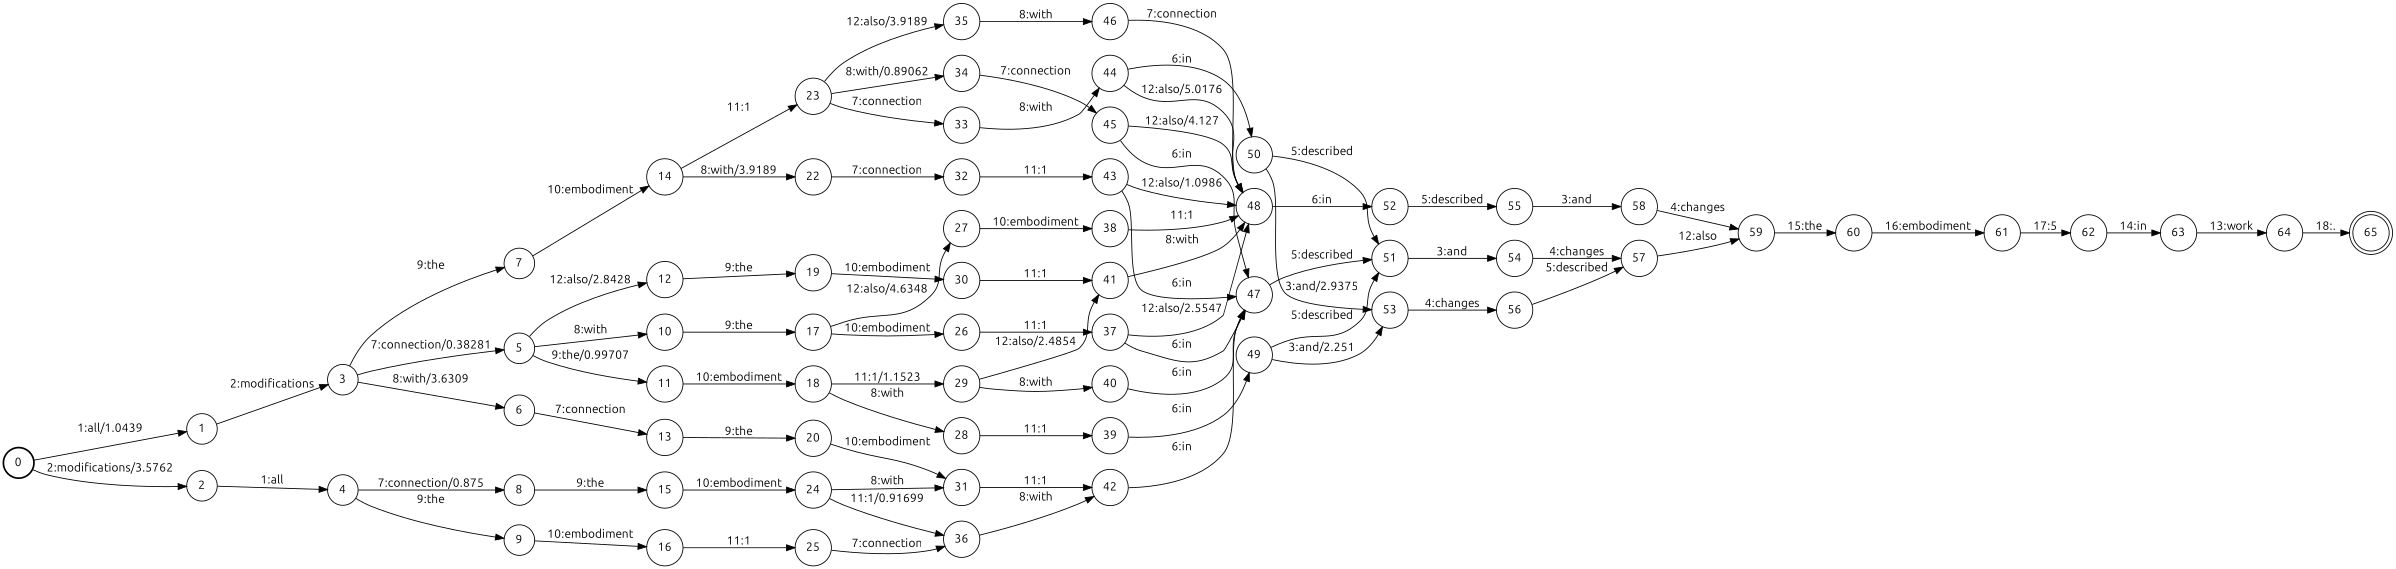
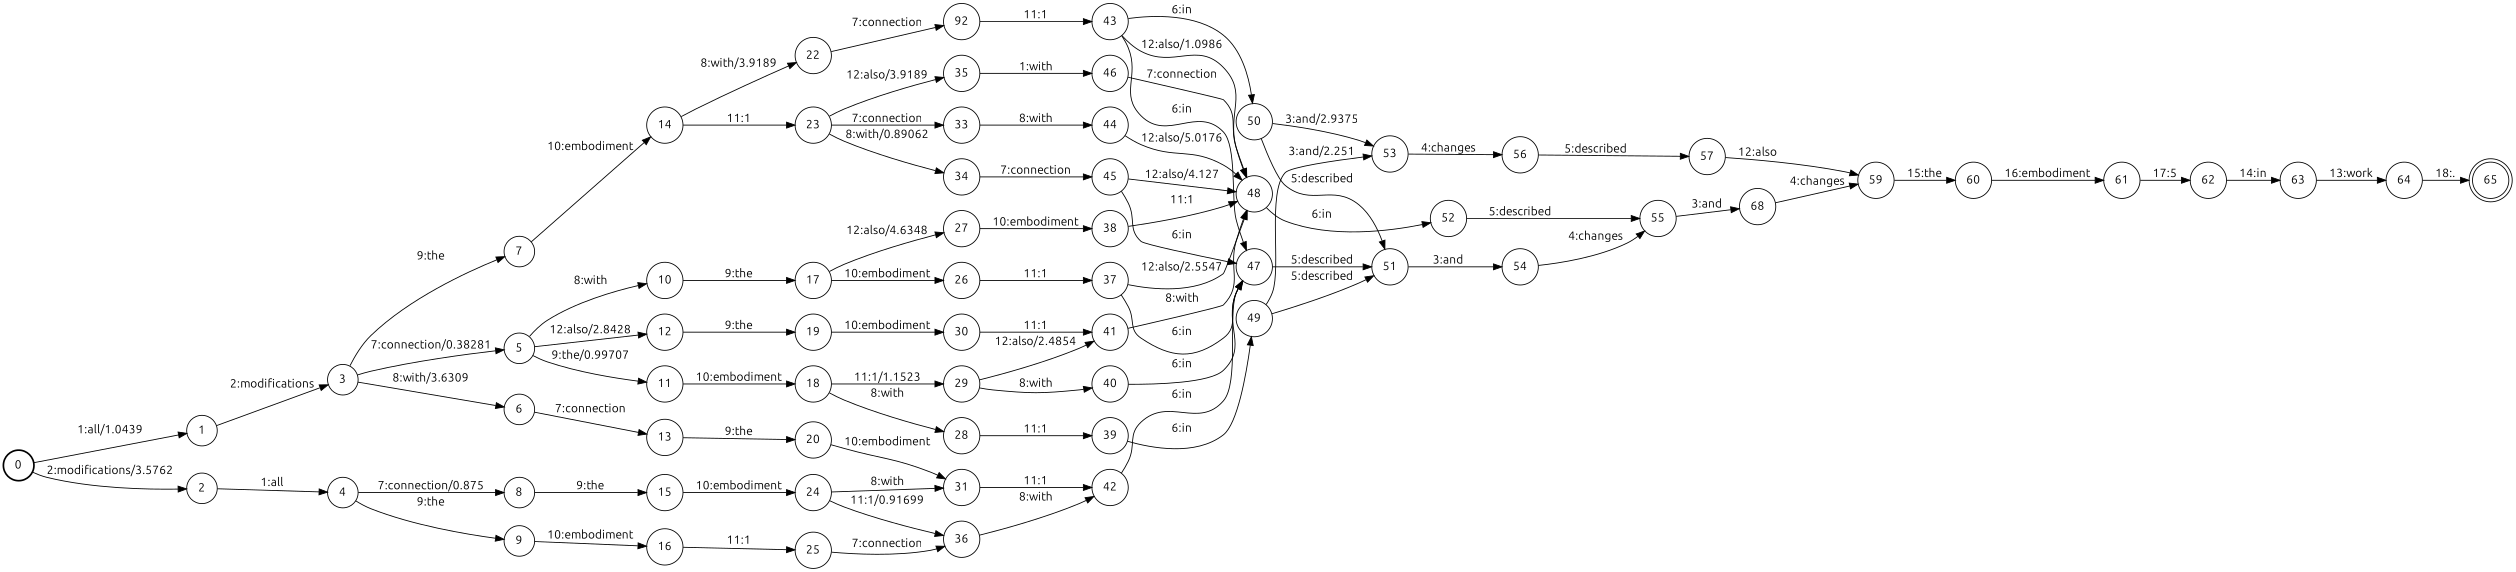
(1036, 15) -> (1036, 67)
(1204, 71) -> (1210, 27)
(962, 177) -> (962, 22)
(1639, 207) -> (1758, 207)
(1573, 258) -> (1590, 256)
